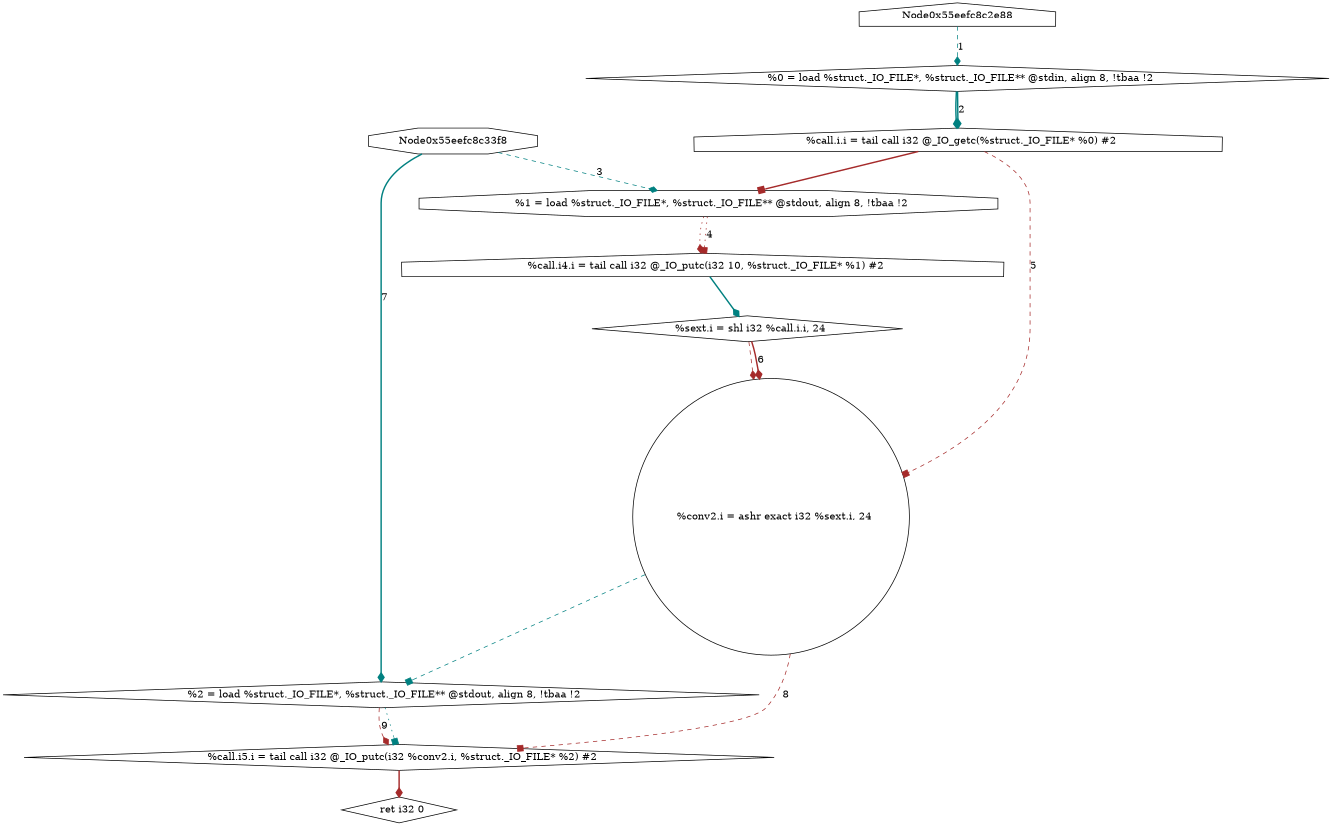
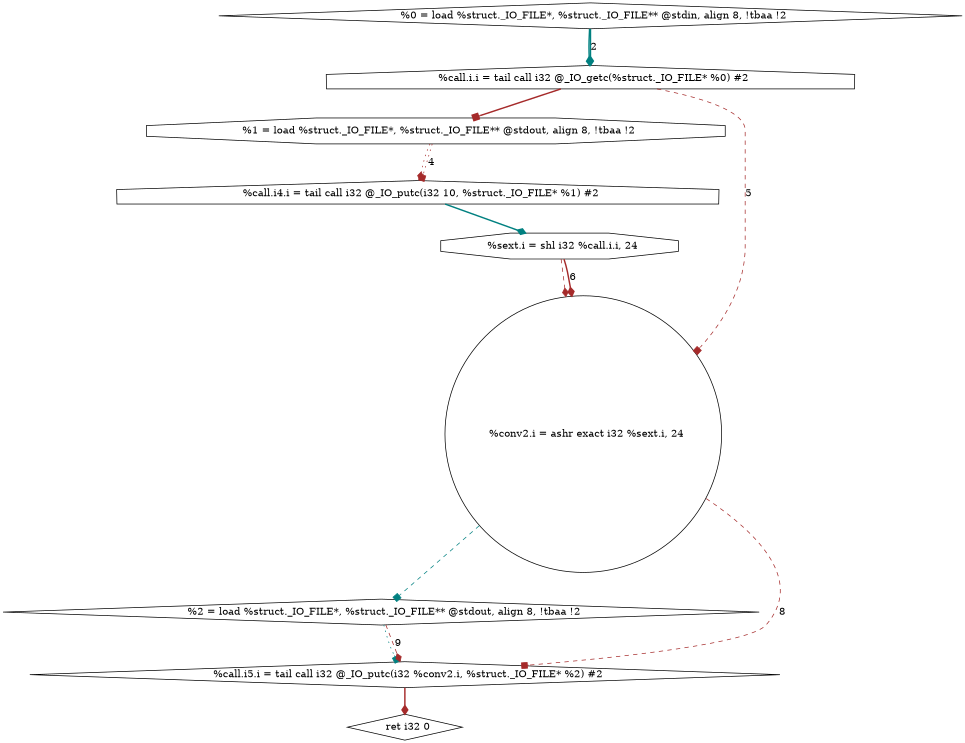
(957, 16) -> none
(453, 141) -> none
(747, 329) -> (560, 246)
